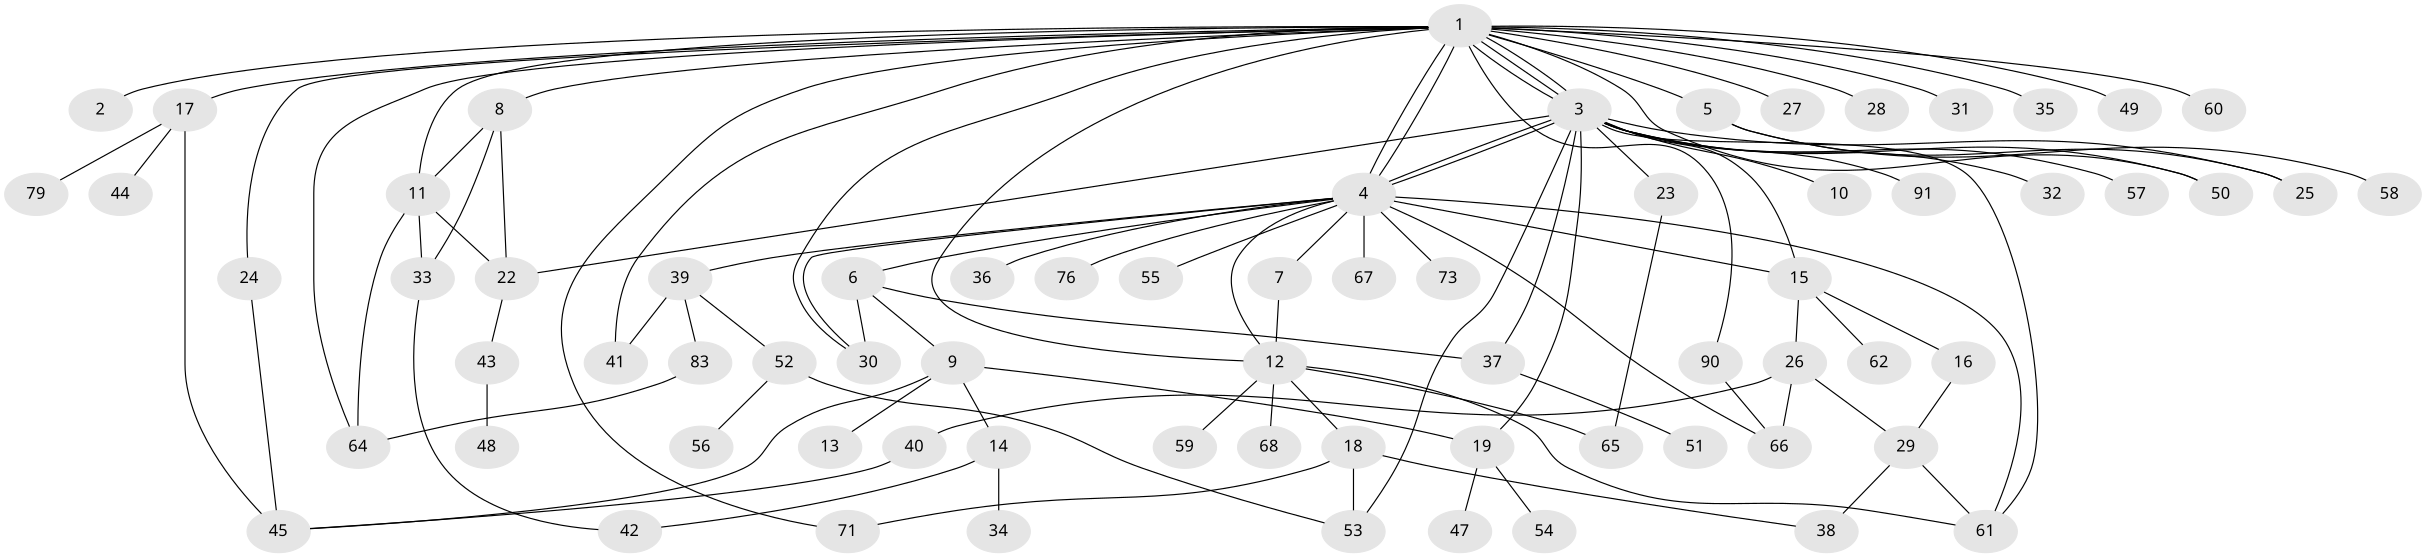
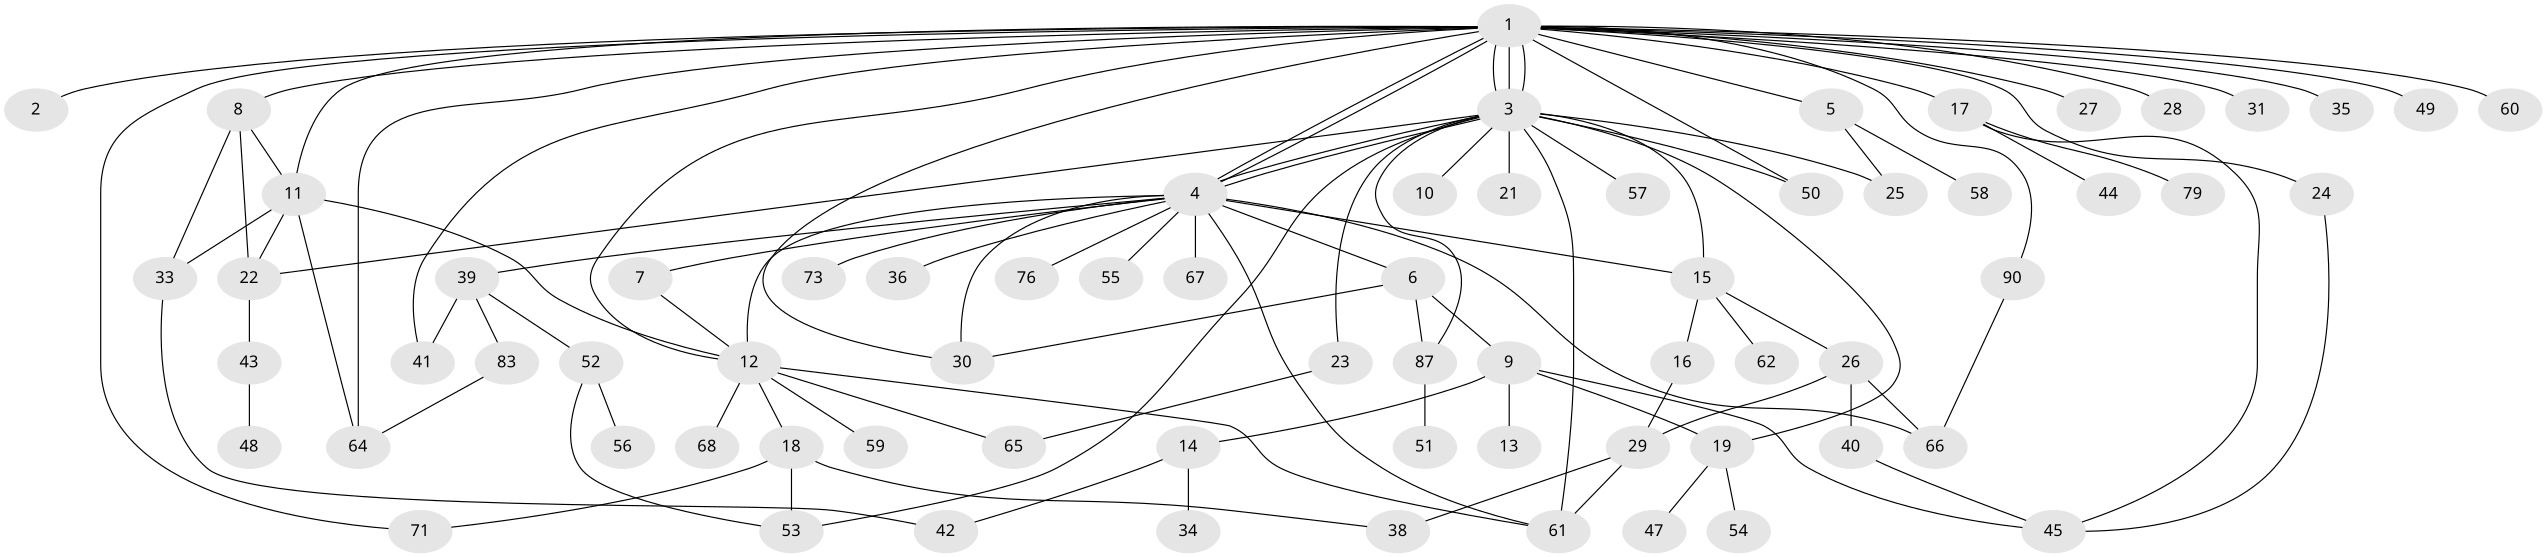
(1924, 194) -> (1509, 194)
(2052, 194) -> none
none -> (534, 277)
(1493, 363) -> (1425, 363)
